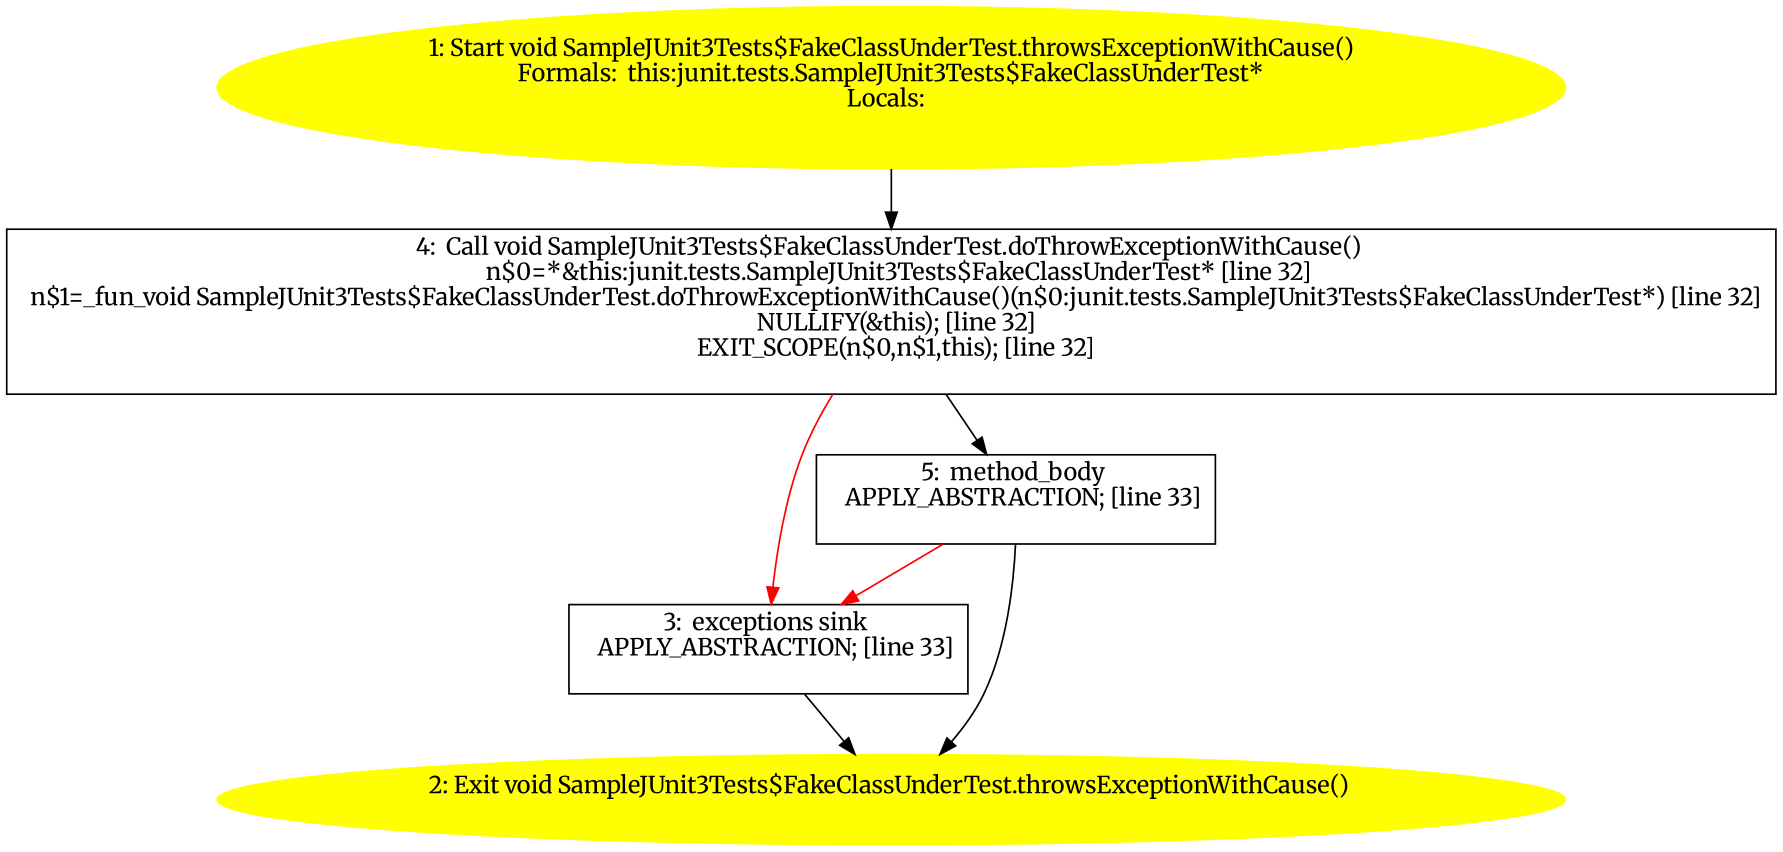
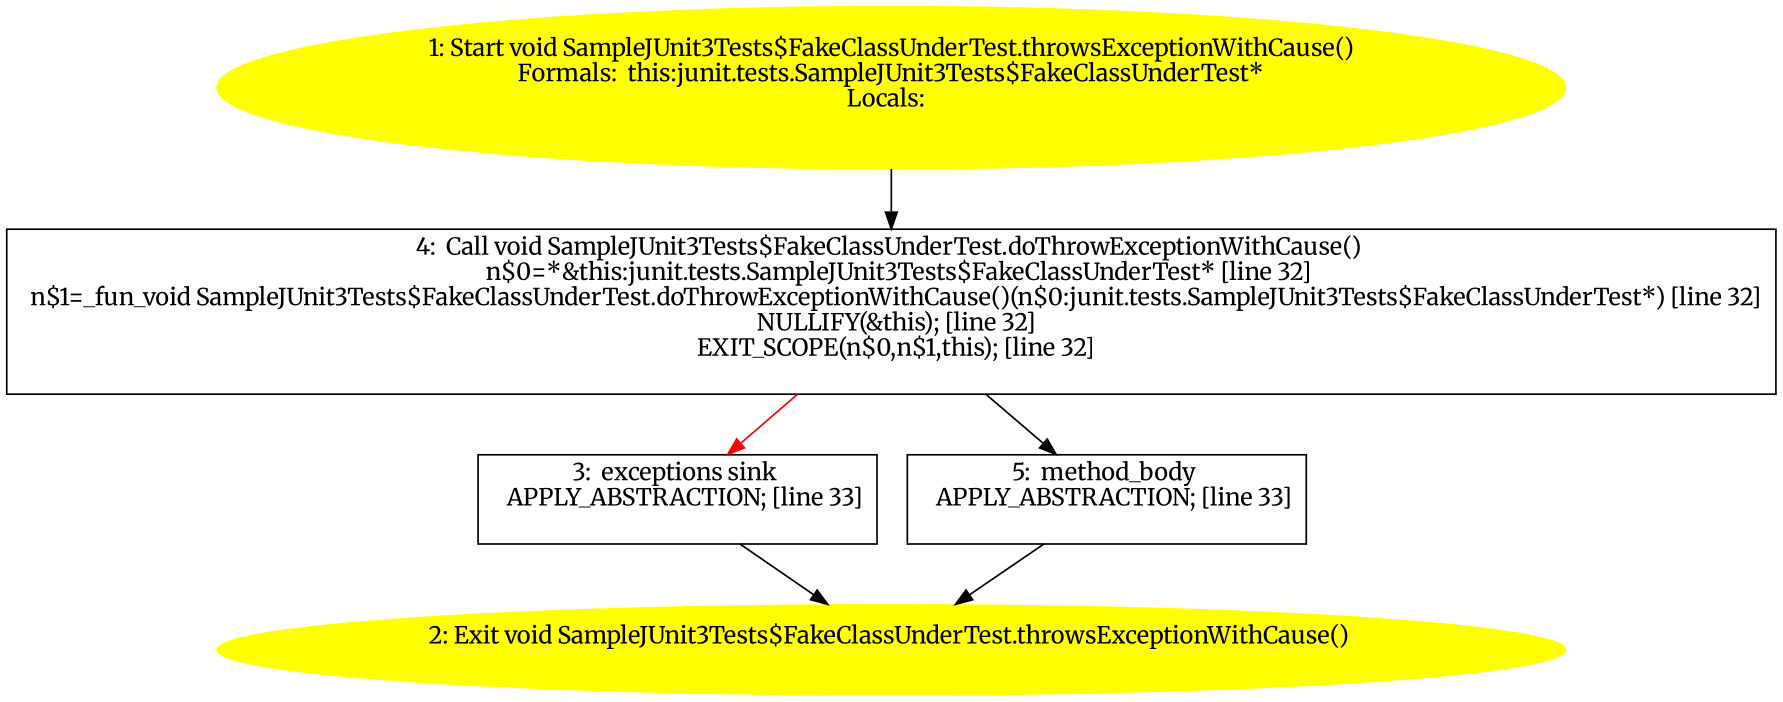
(899, 570) -> none
